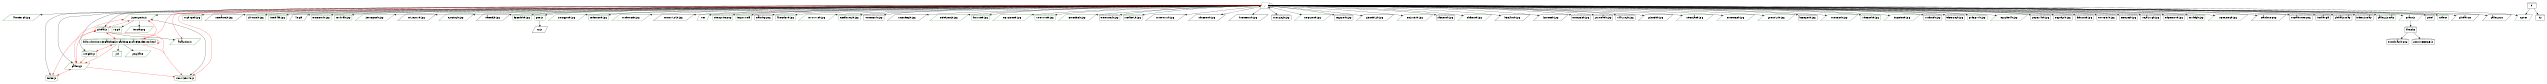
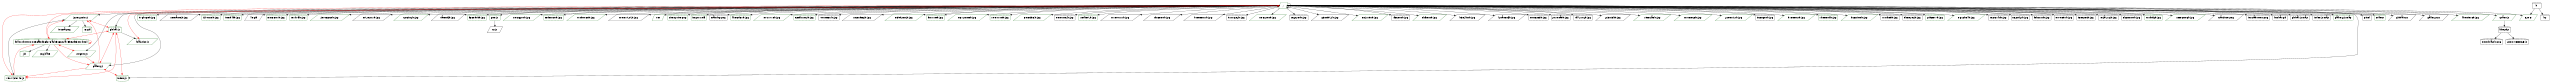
(1551, 18) -> (1507, 18)
(87, 30) -> none
(154, 48) -> (16, 55)
(89, 54) -> (82, 54)
